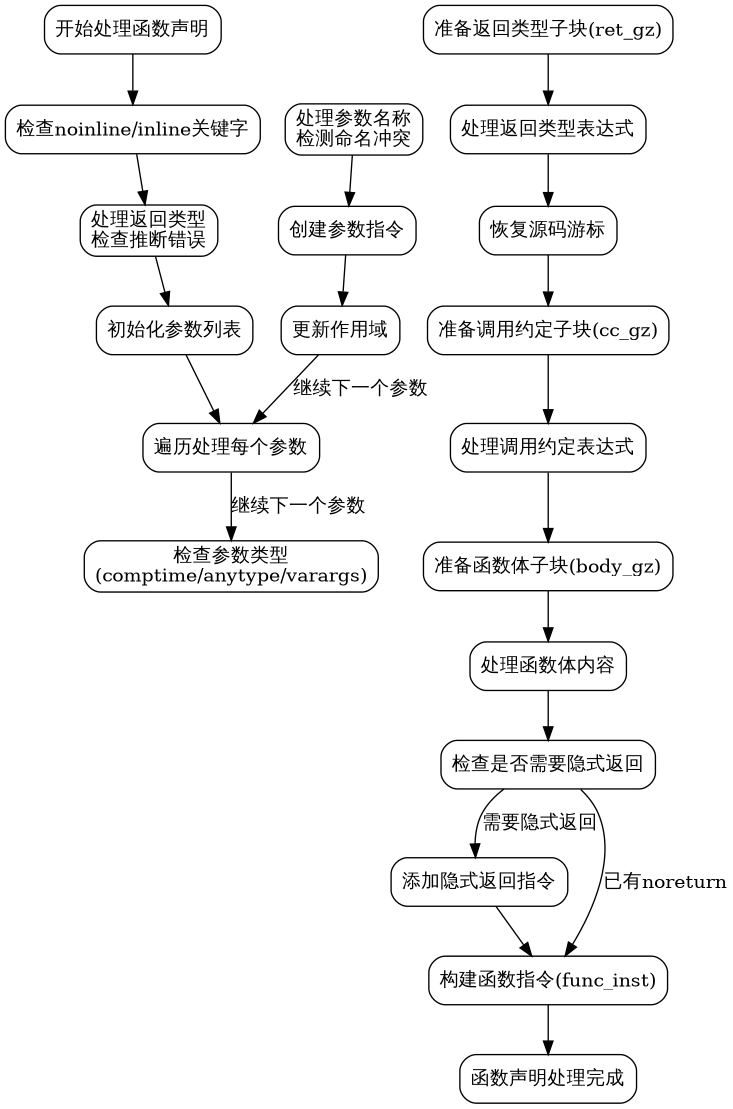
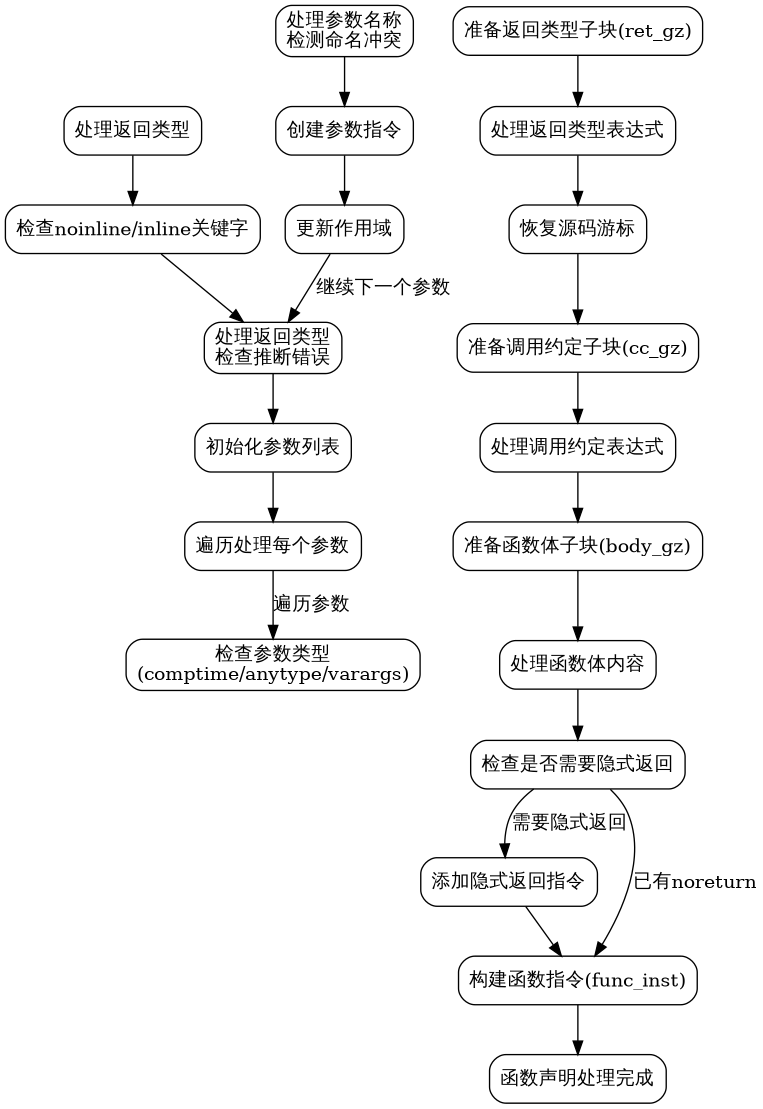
(133, 30) -> (133, 131)
(291, 384) -> (313, 282)
(299, 506) -> (312, 605)
